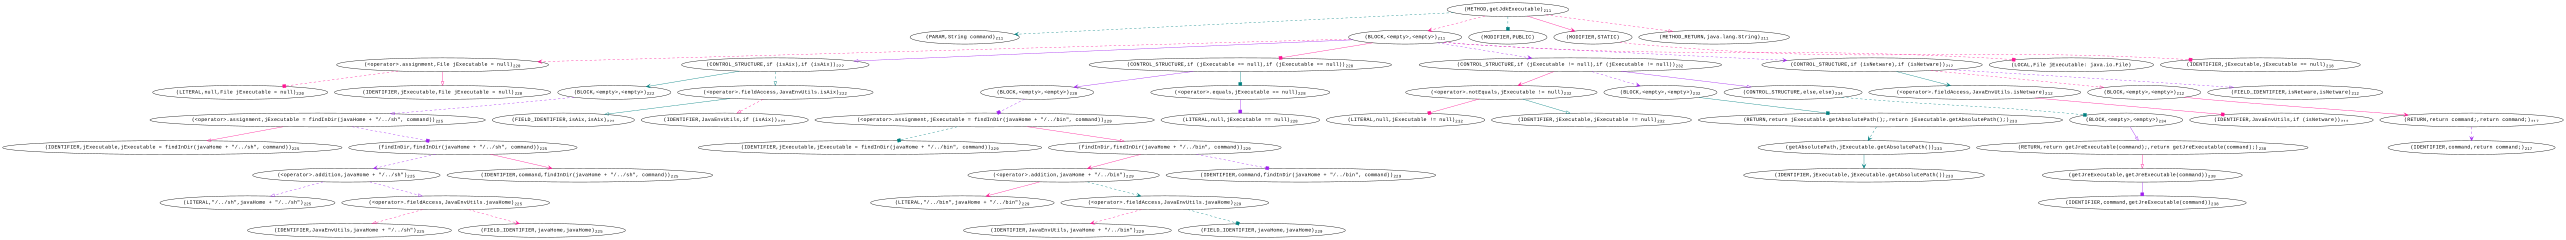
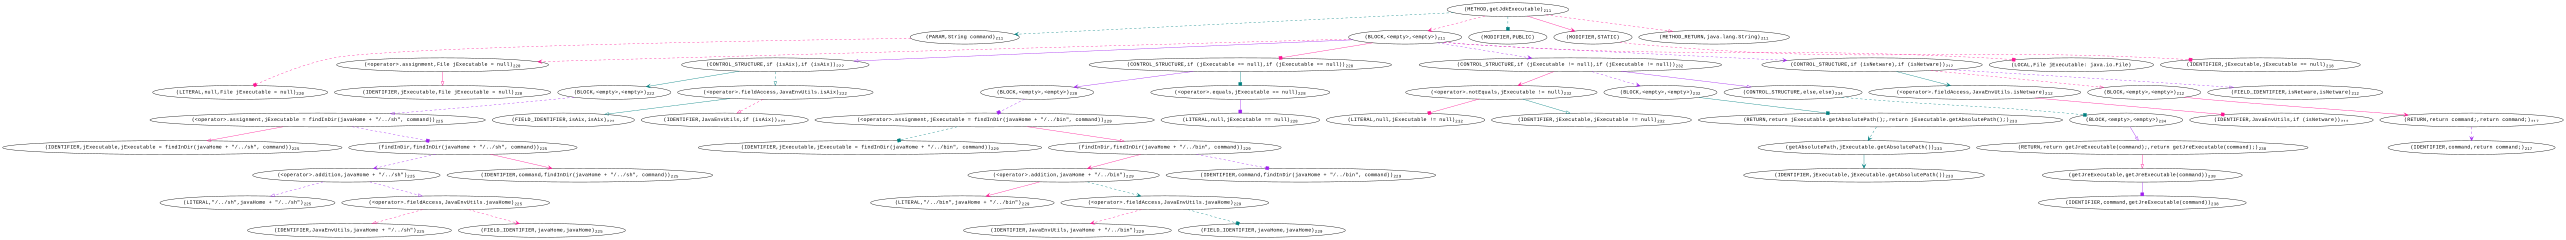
(342, 78) -> (582, 45)
